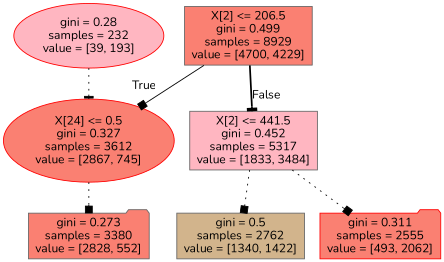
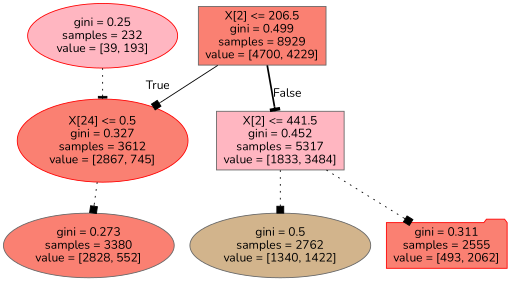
(89, 36) -> (103, 36)
(89, 236) -> (89, 245)
(241, 236) -> (280, 245)
